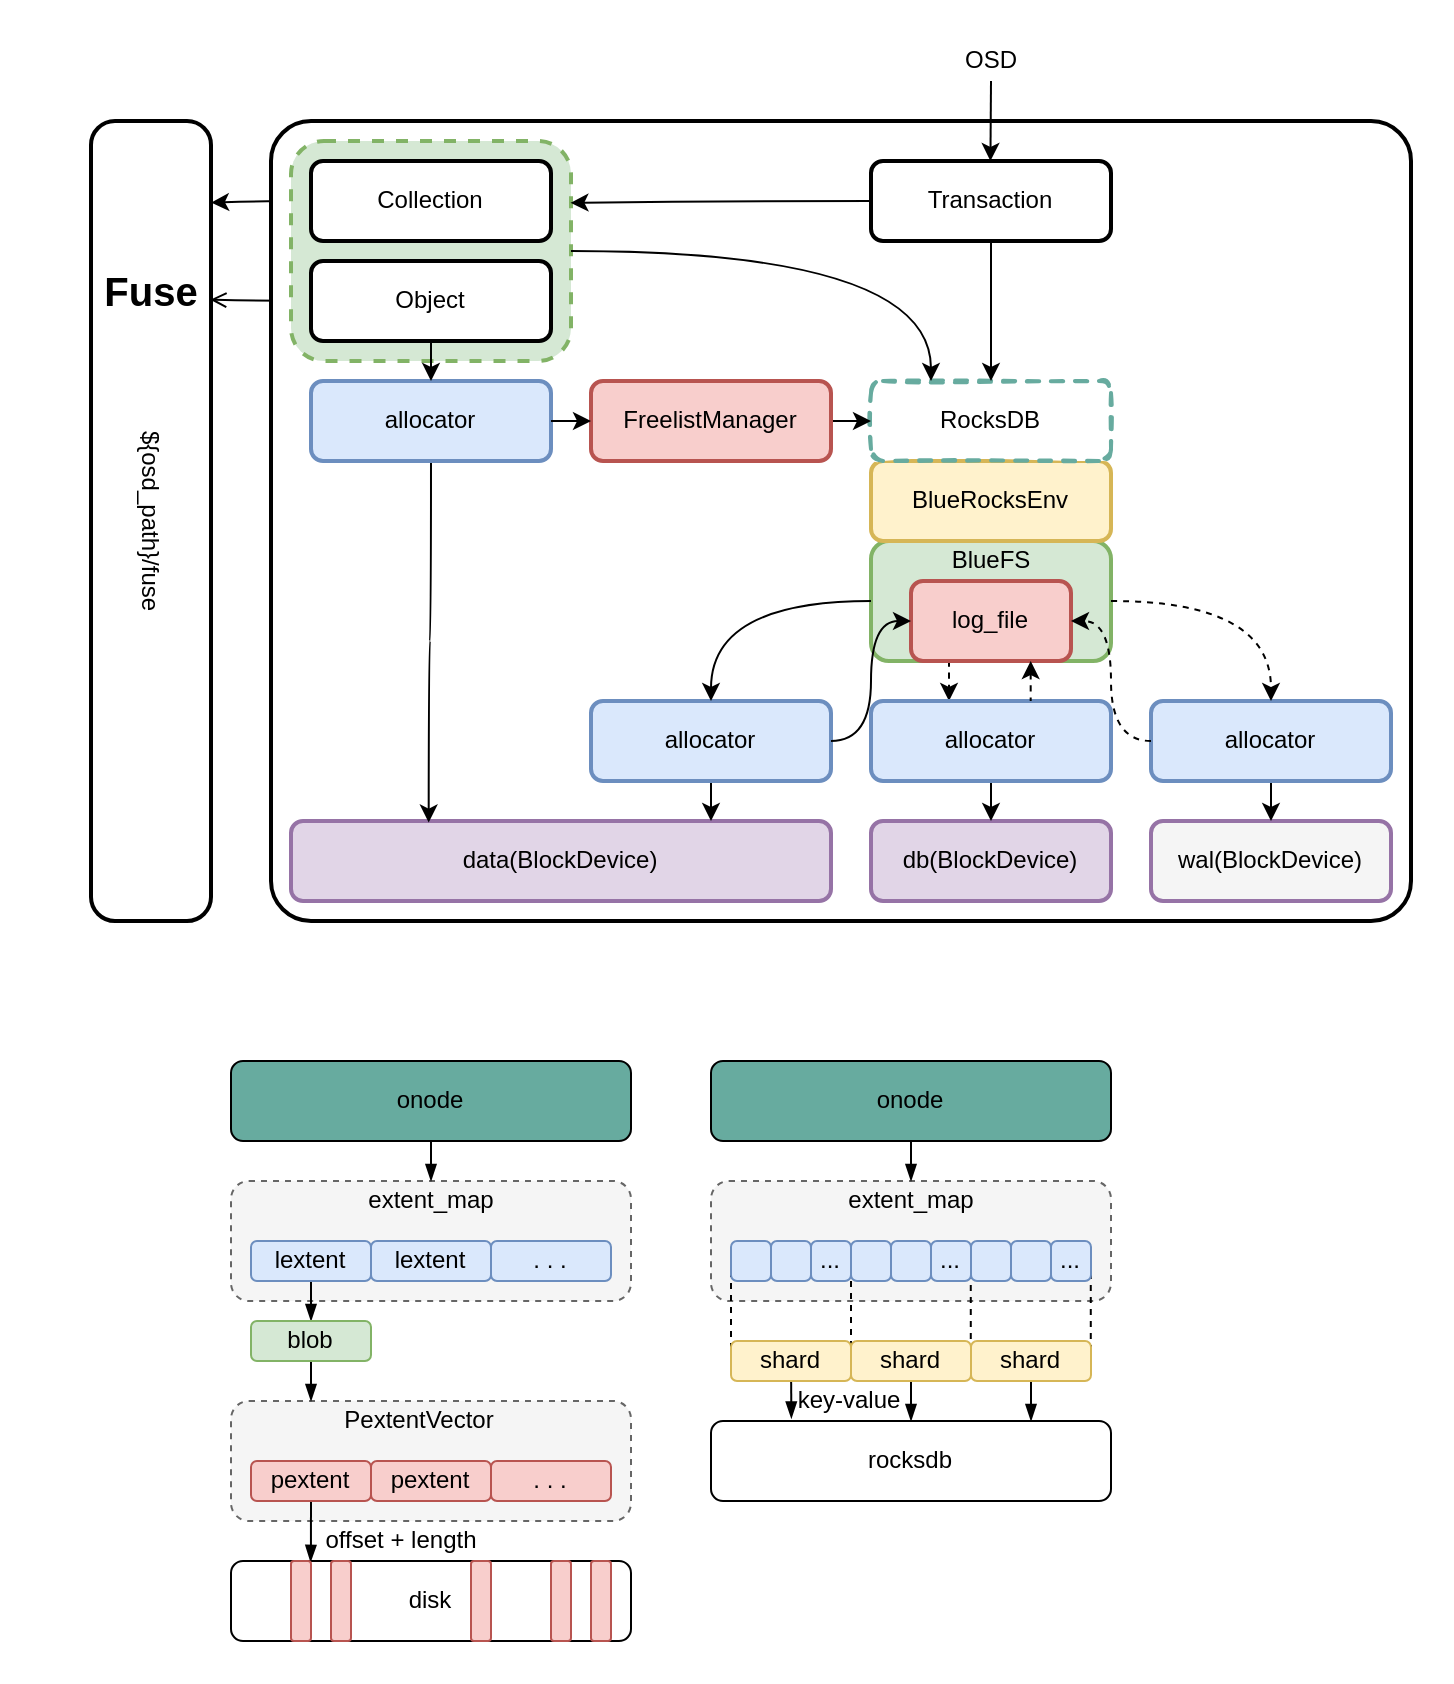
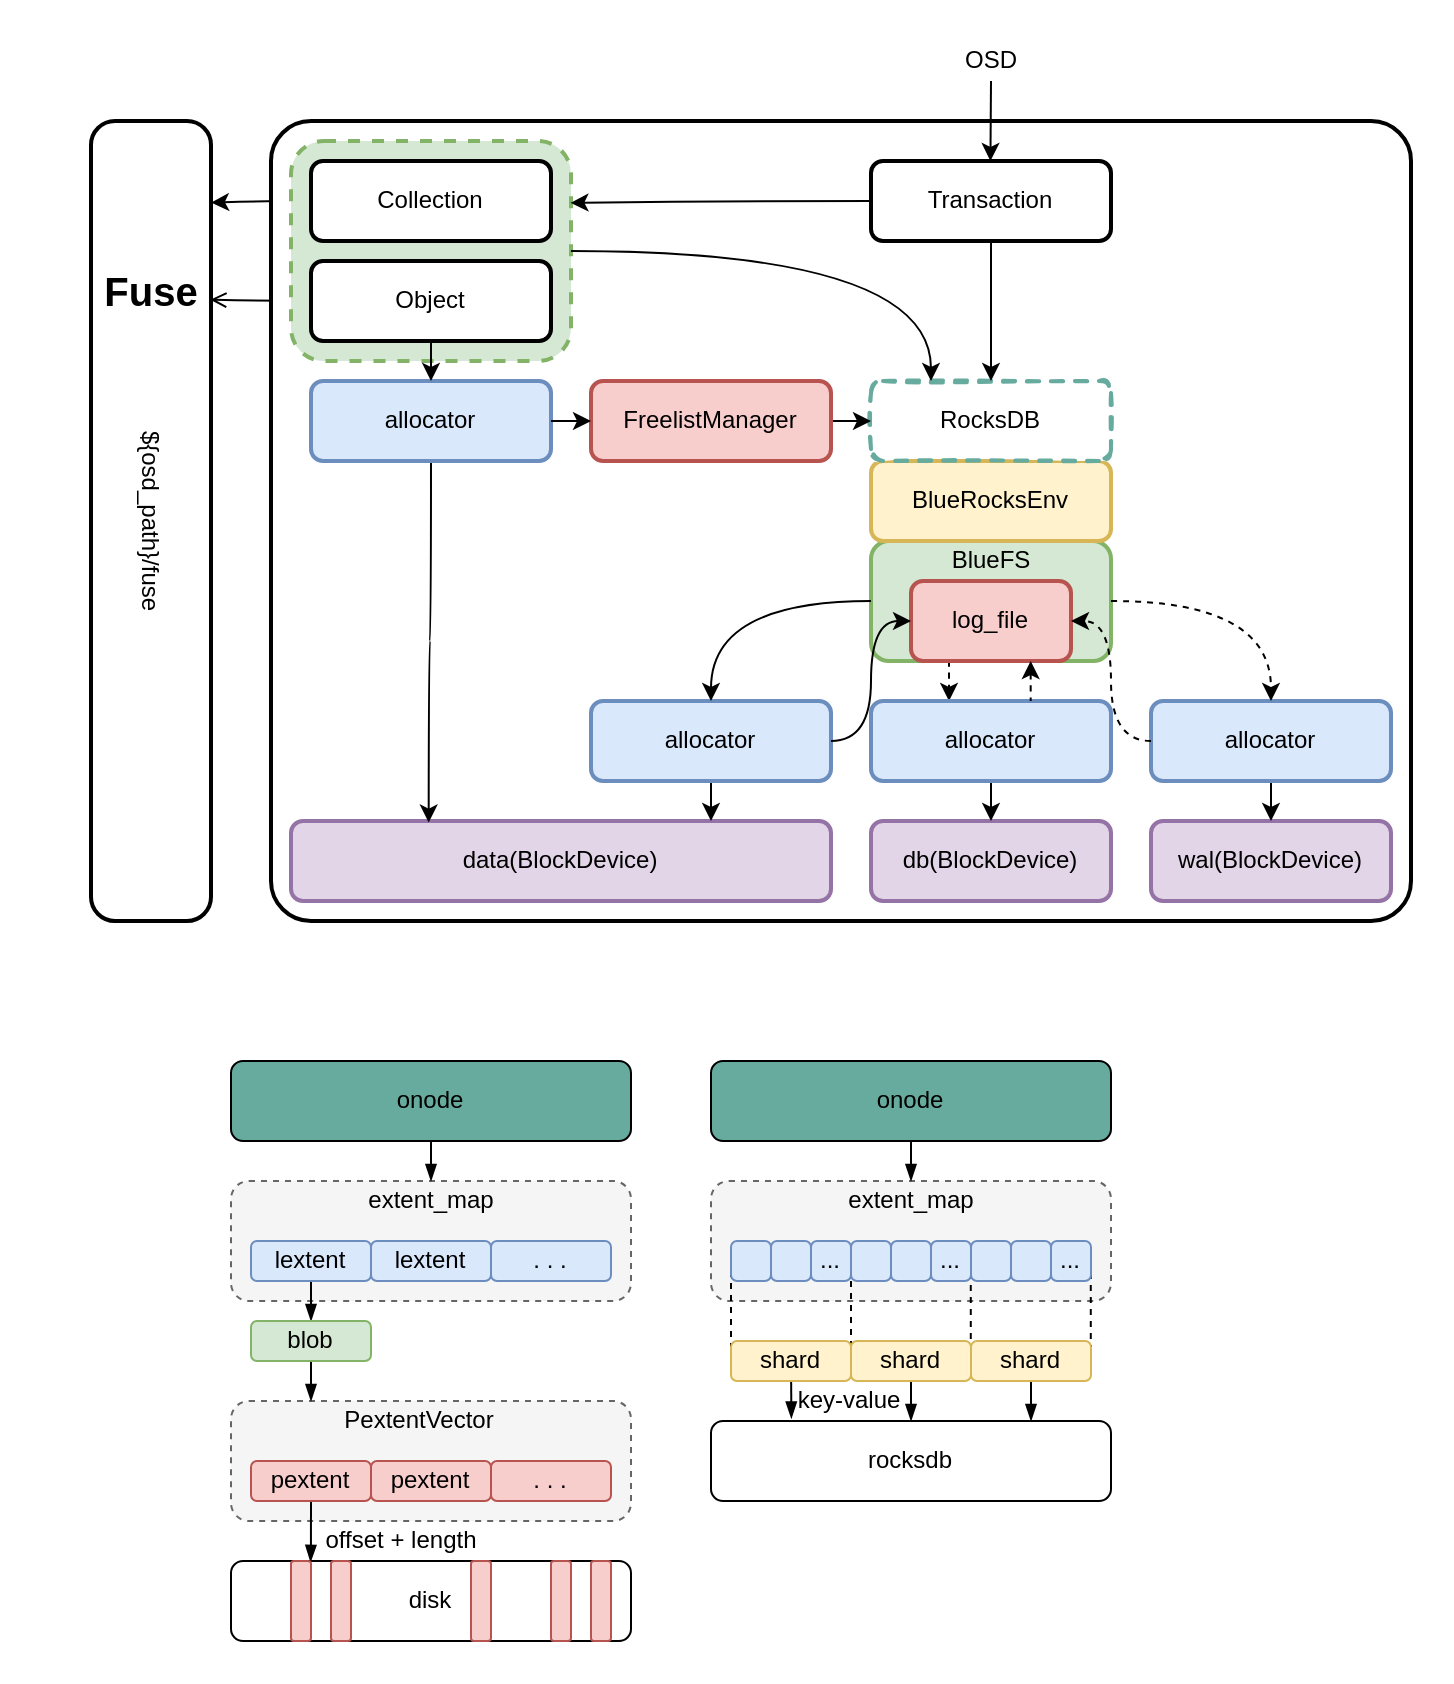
(1271, 861) -> (1271, 861)
